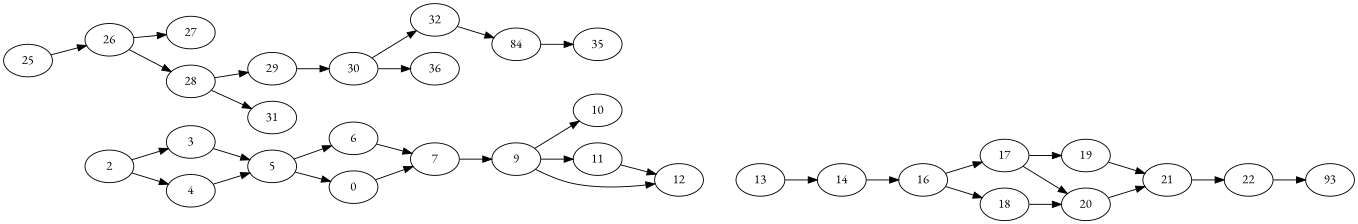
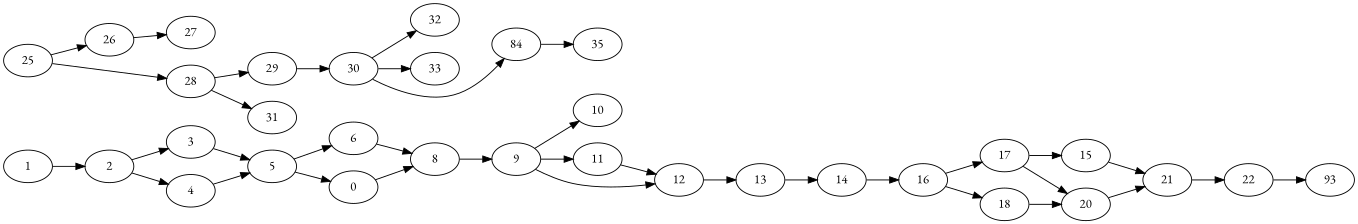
(471, 31) -> (439, 97)
(146, 58) -> (105, 70)
(435, 69) -> (435, 69)
(1086, 156) -> (1086, 156)
(435, 159) -> (435, 159)
none -> (28, 166)
none -> (715, 180)
